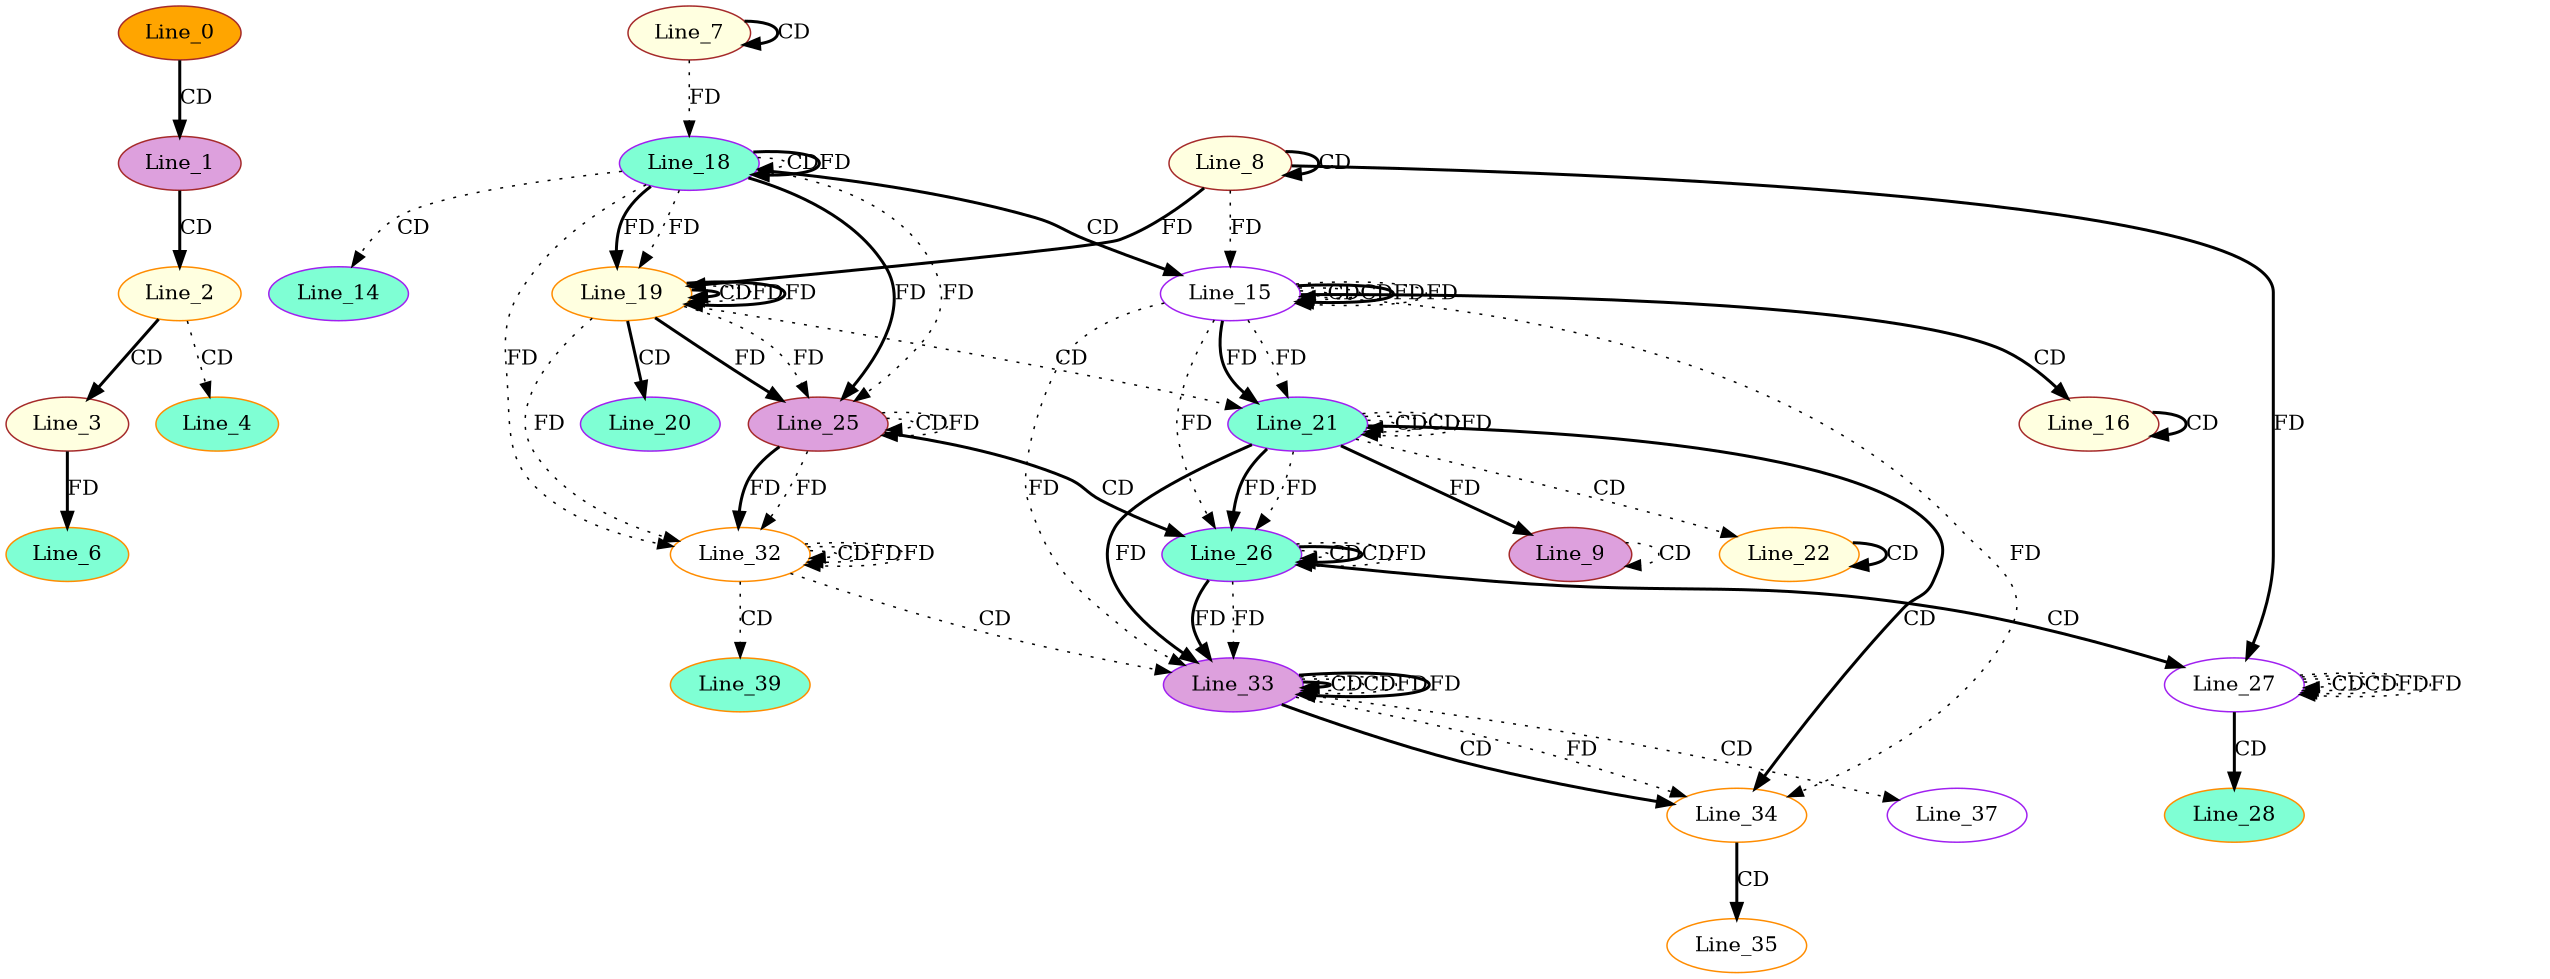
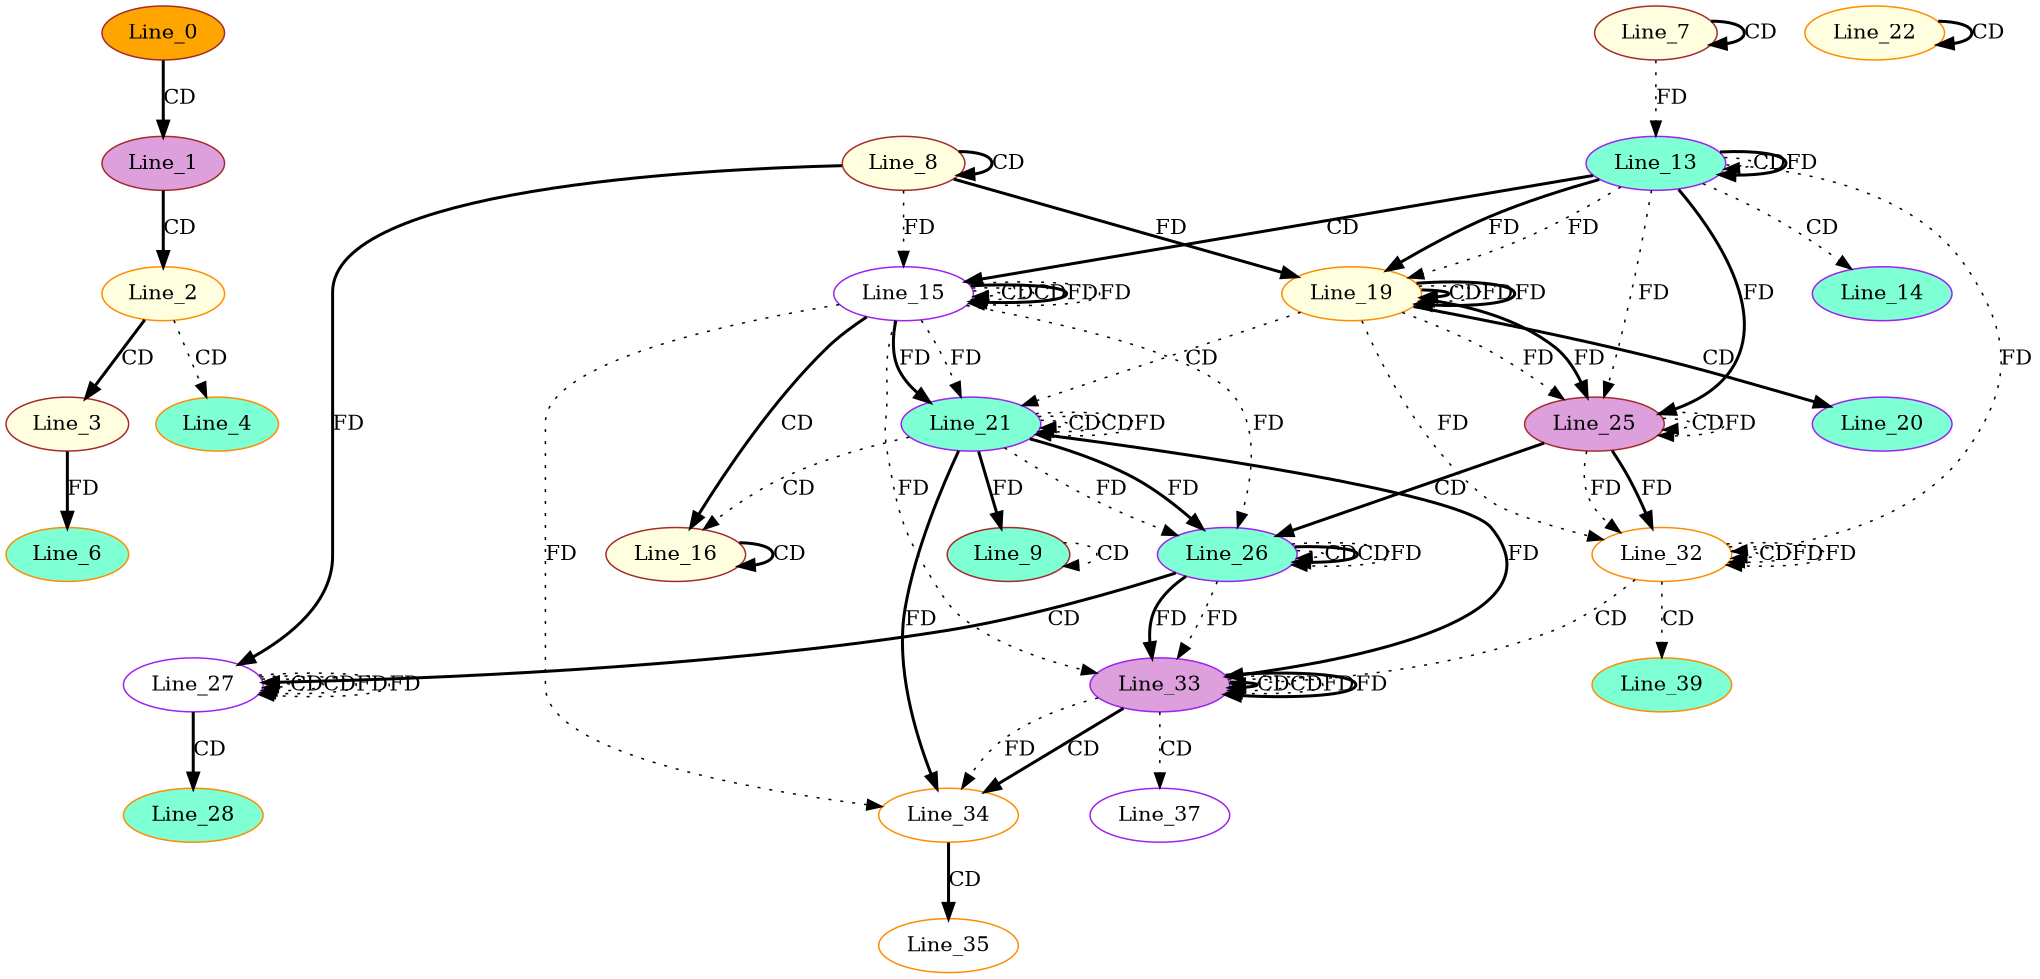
(689, 163) -> (1656, 163)
(1539, 484) -> (807, 467)
(1570, 554) -> (1008, 554)
(1920, 620) -> (922, 620)
